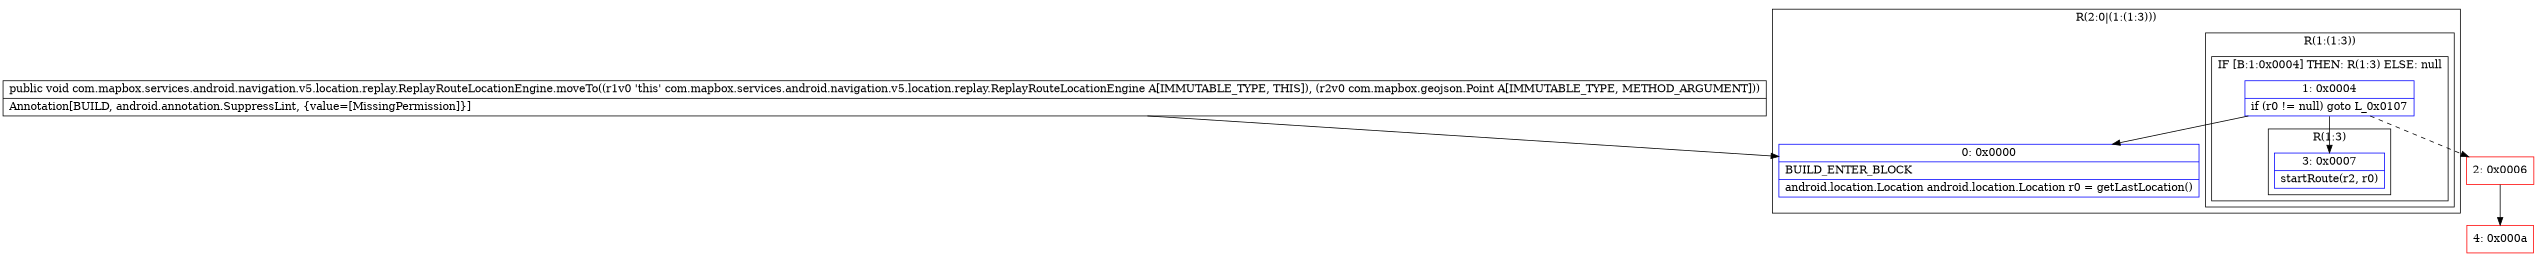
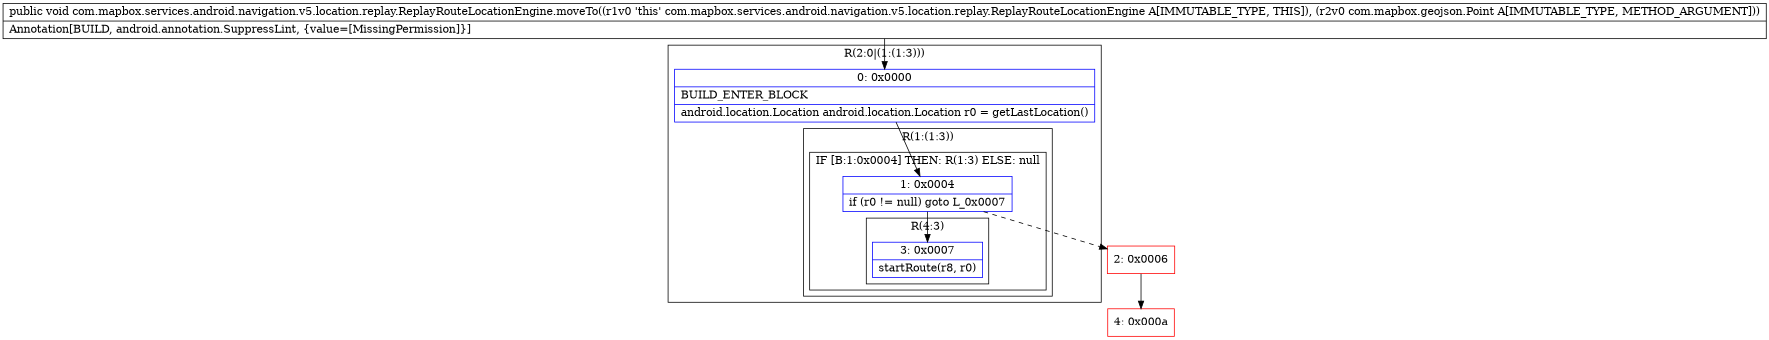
(2330, 107) -> (928, 202)
(2184, 129) -> (906, 146)
(2330, 138) -> (928, 227)
(2330, 179) -> (928, 268)
